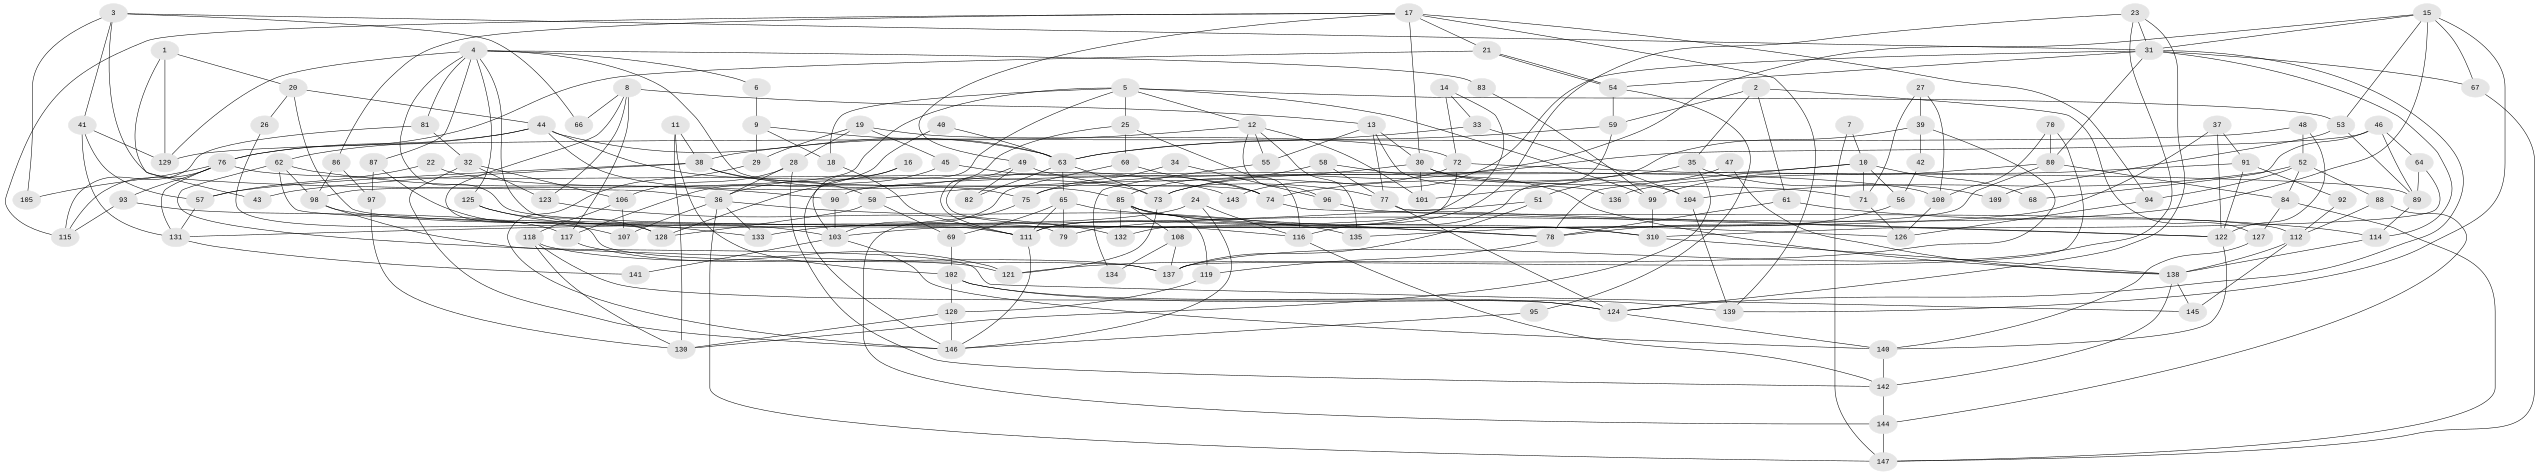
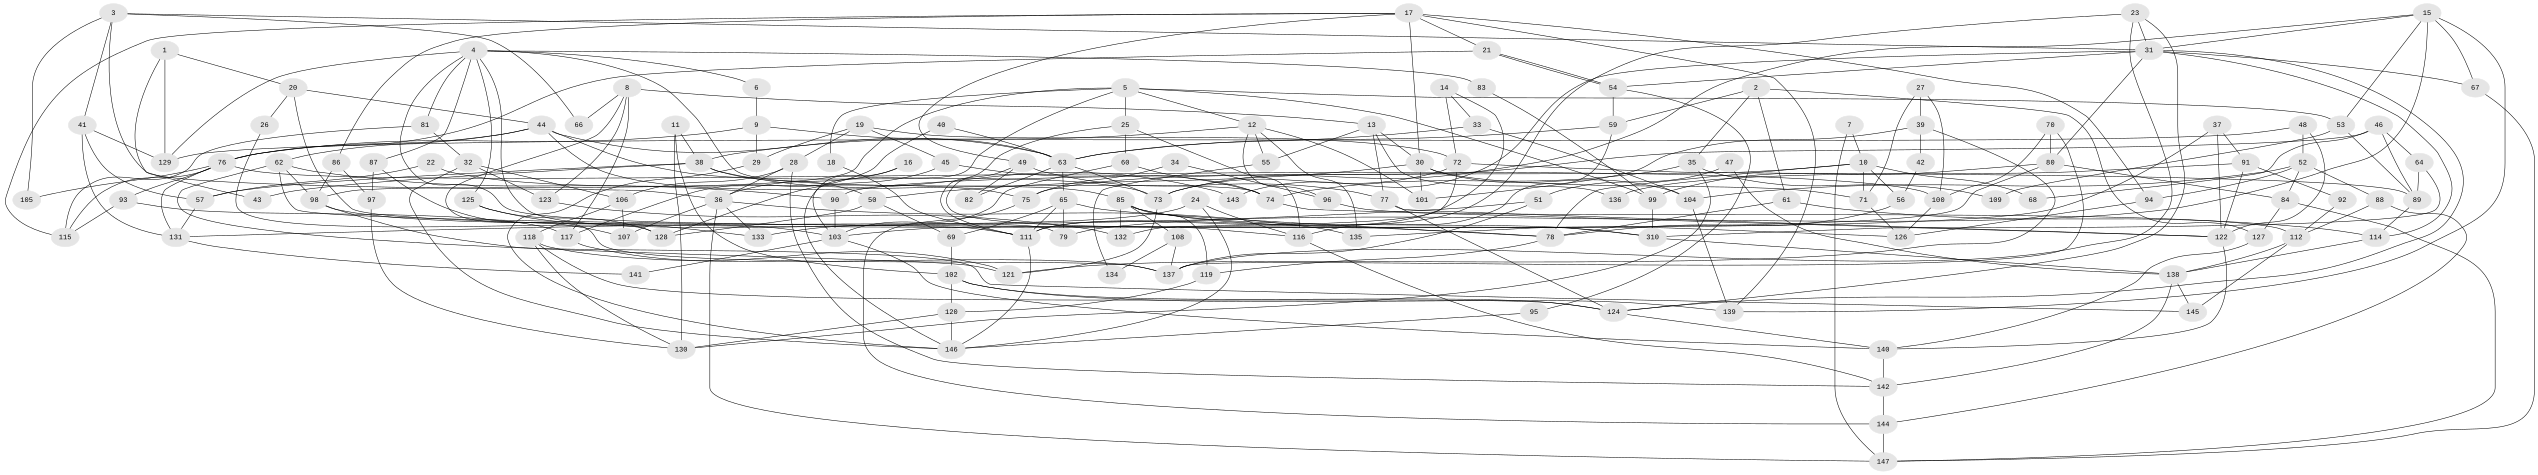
(804, 149) -> (489, 141)
(1323, 163) -> none
